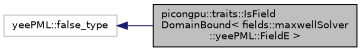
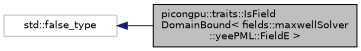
(60, 26) -> (60, 26)
